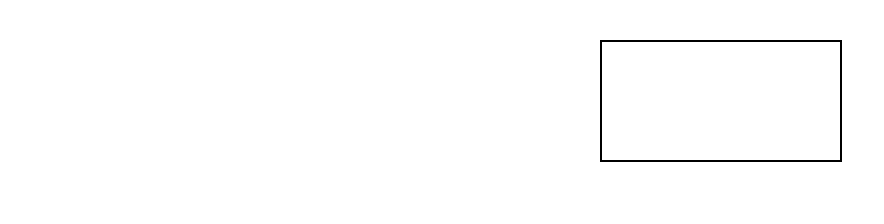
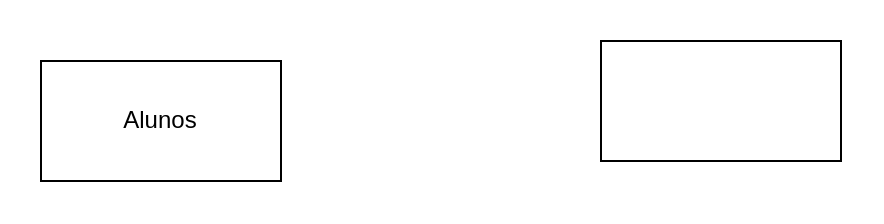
none -> (161, 121)
